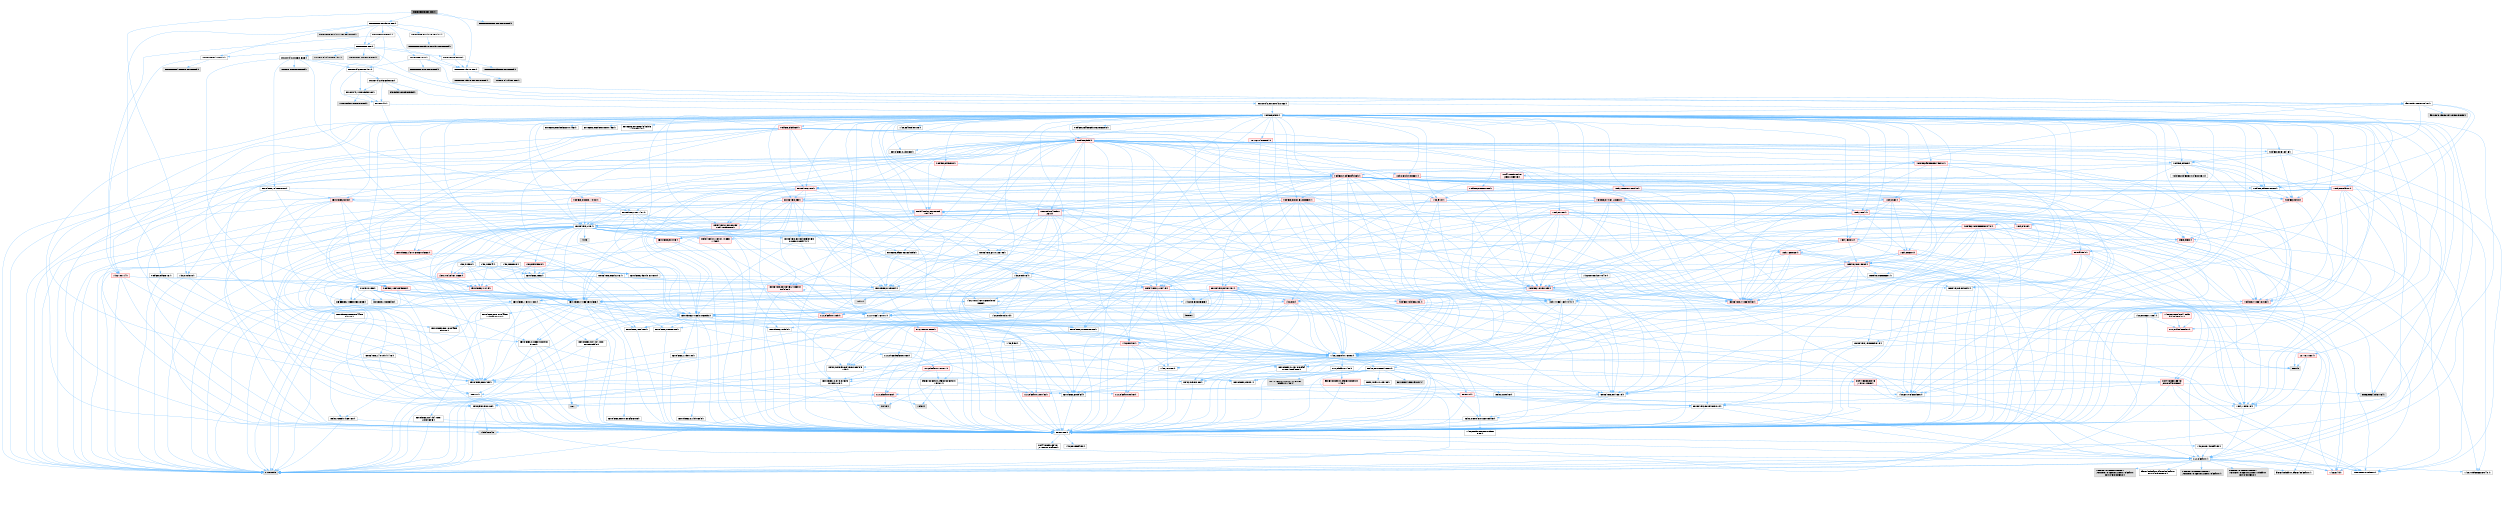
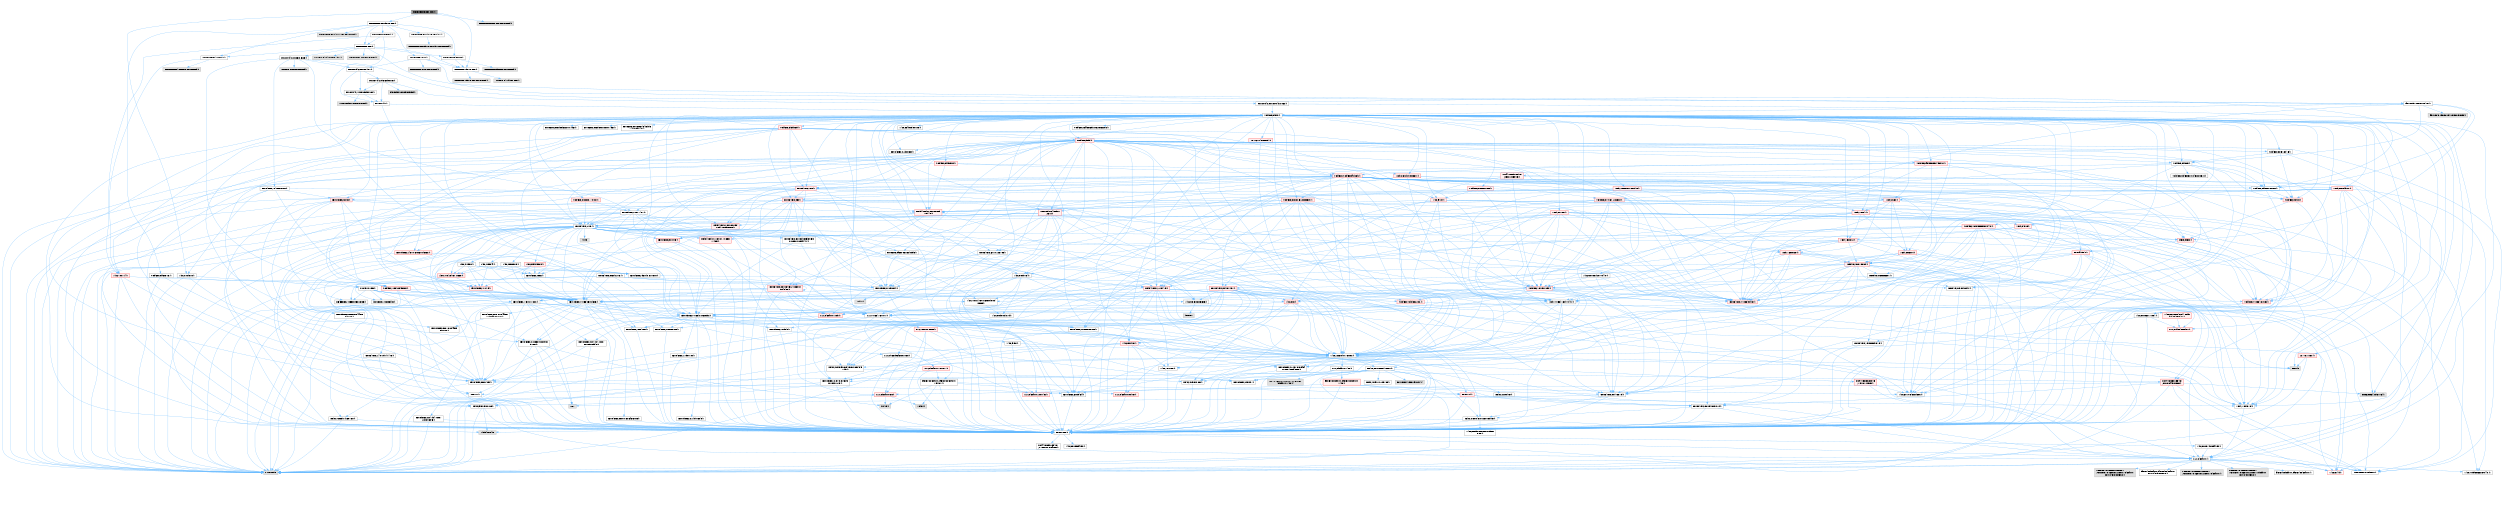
(2012, 327) -> (1914, 329)
